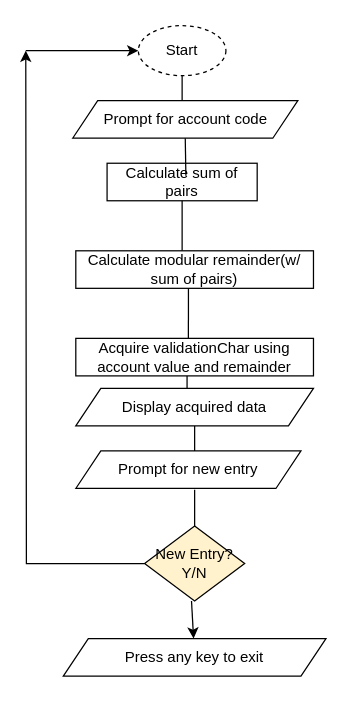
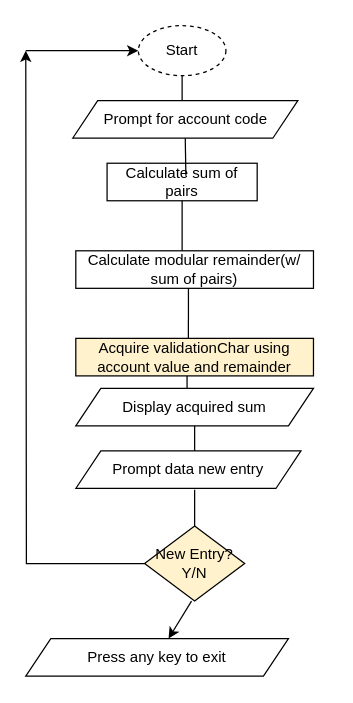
(194, 357) -> (194, 357)
(194, 407) -> (194, 407)
(188, 469) -> (188, 469)
(194, 657) -> (157, 657)
